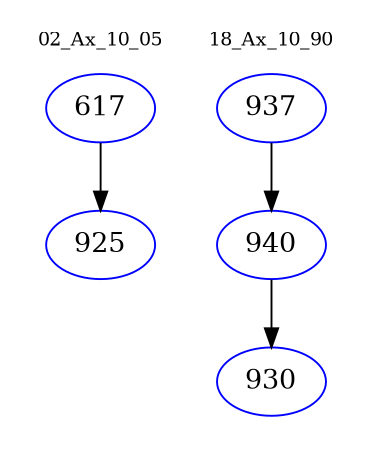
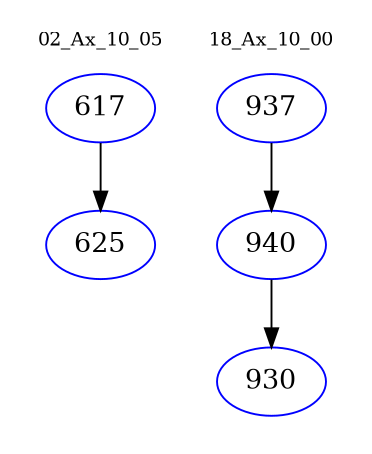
(272, 41) -> (272, 41)
(101, 245) -> (101, 245)
